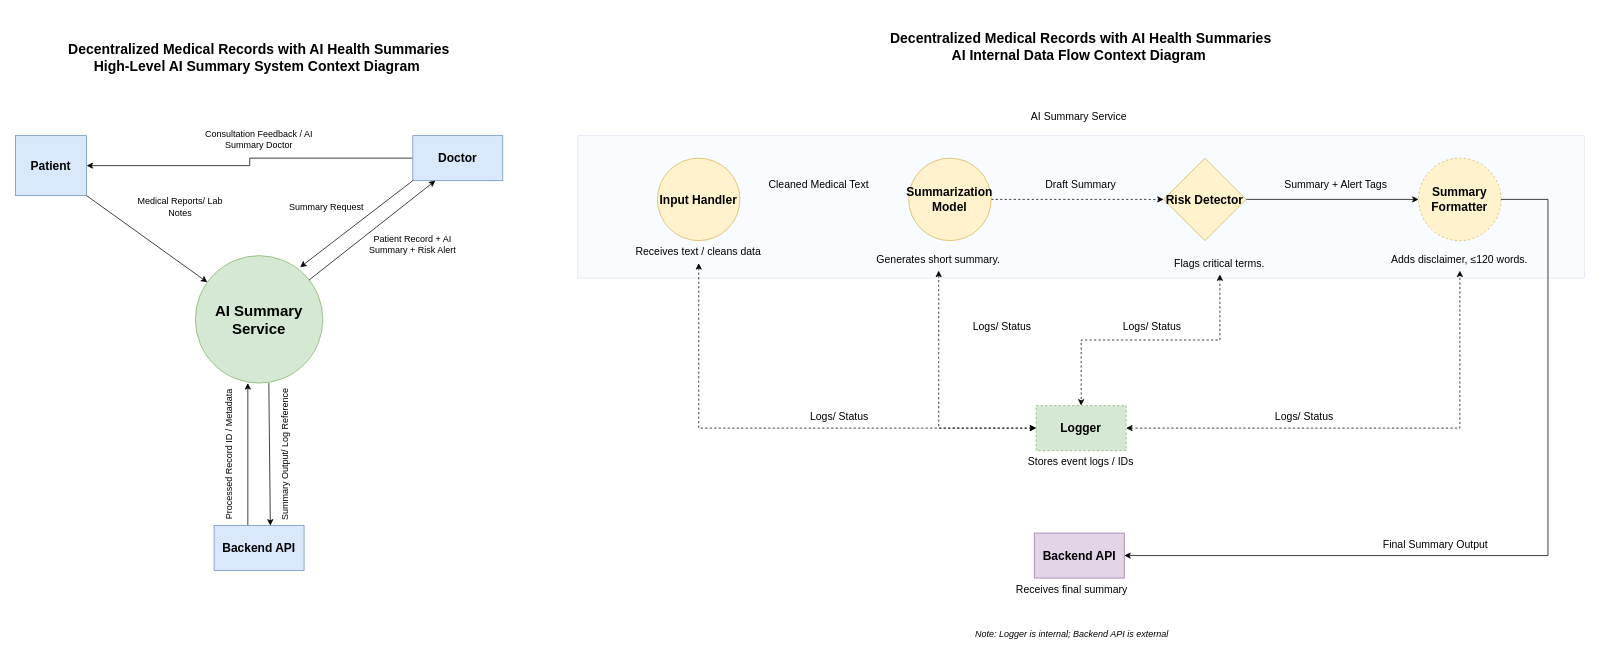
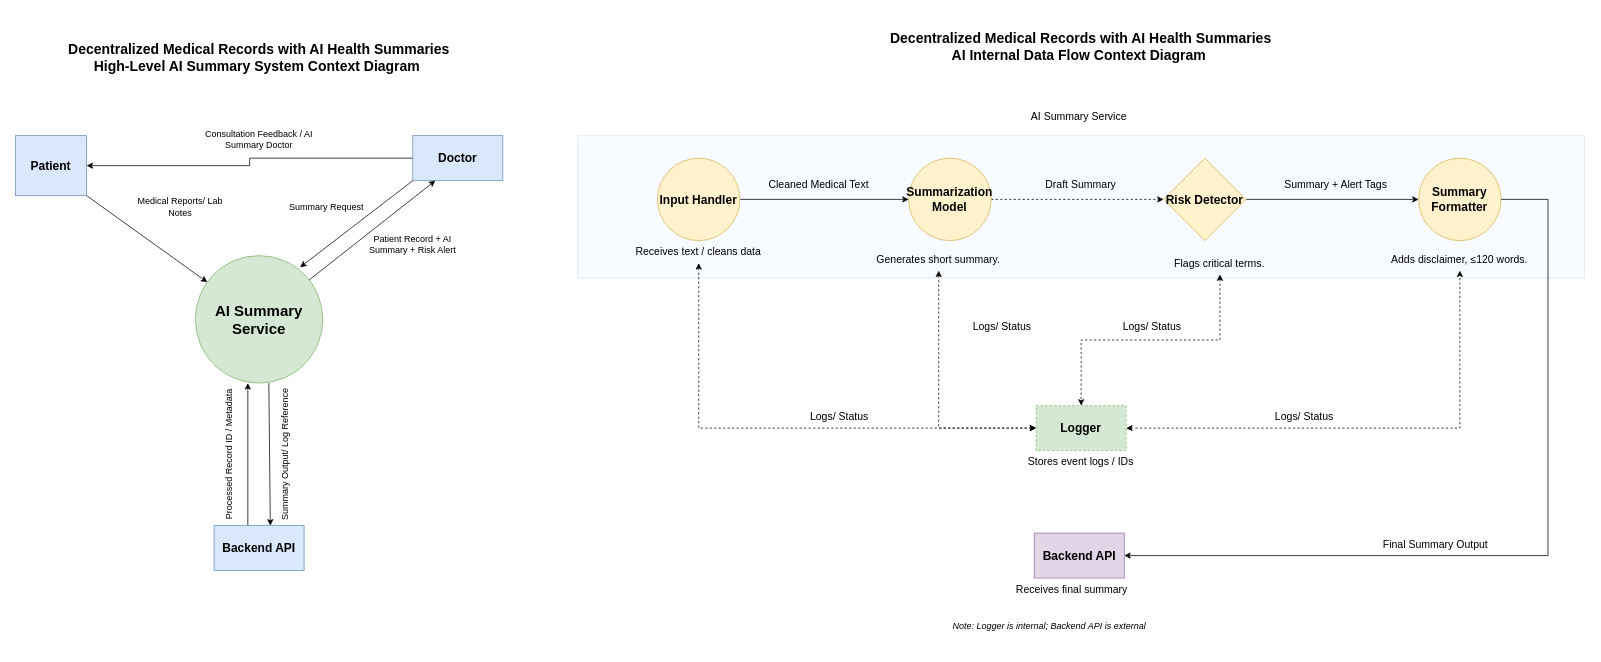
none -> (822, 199)
(1460, 199) -> (1460, 199)
(1072, 634) -> (1049, 627)
